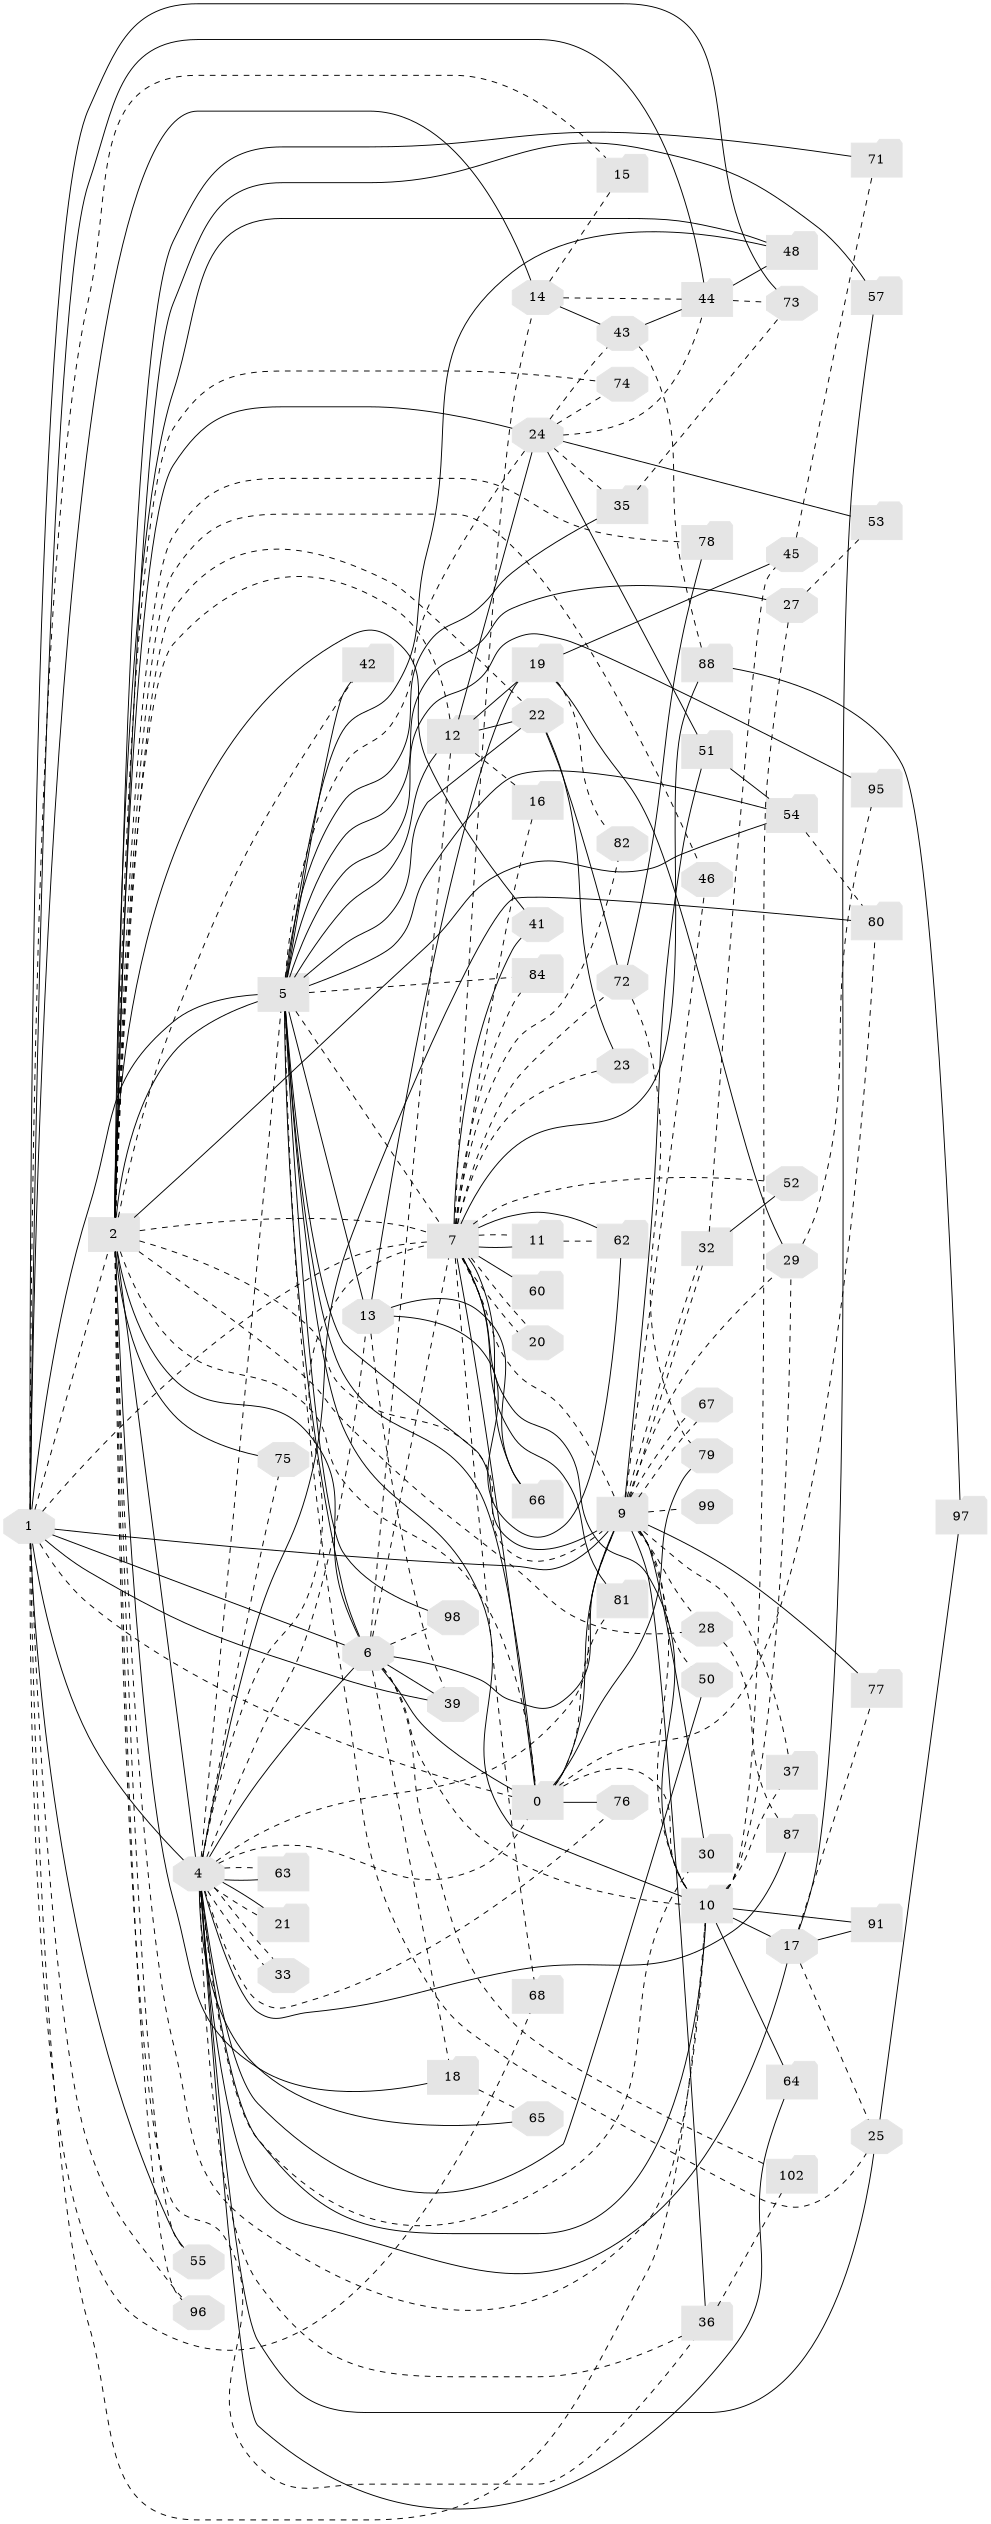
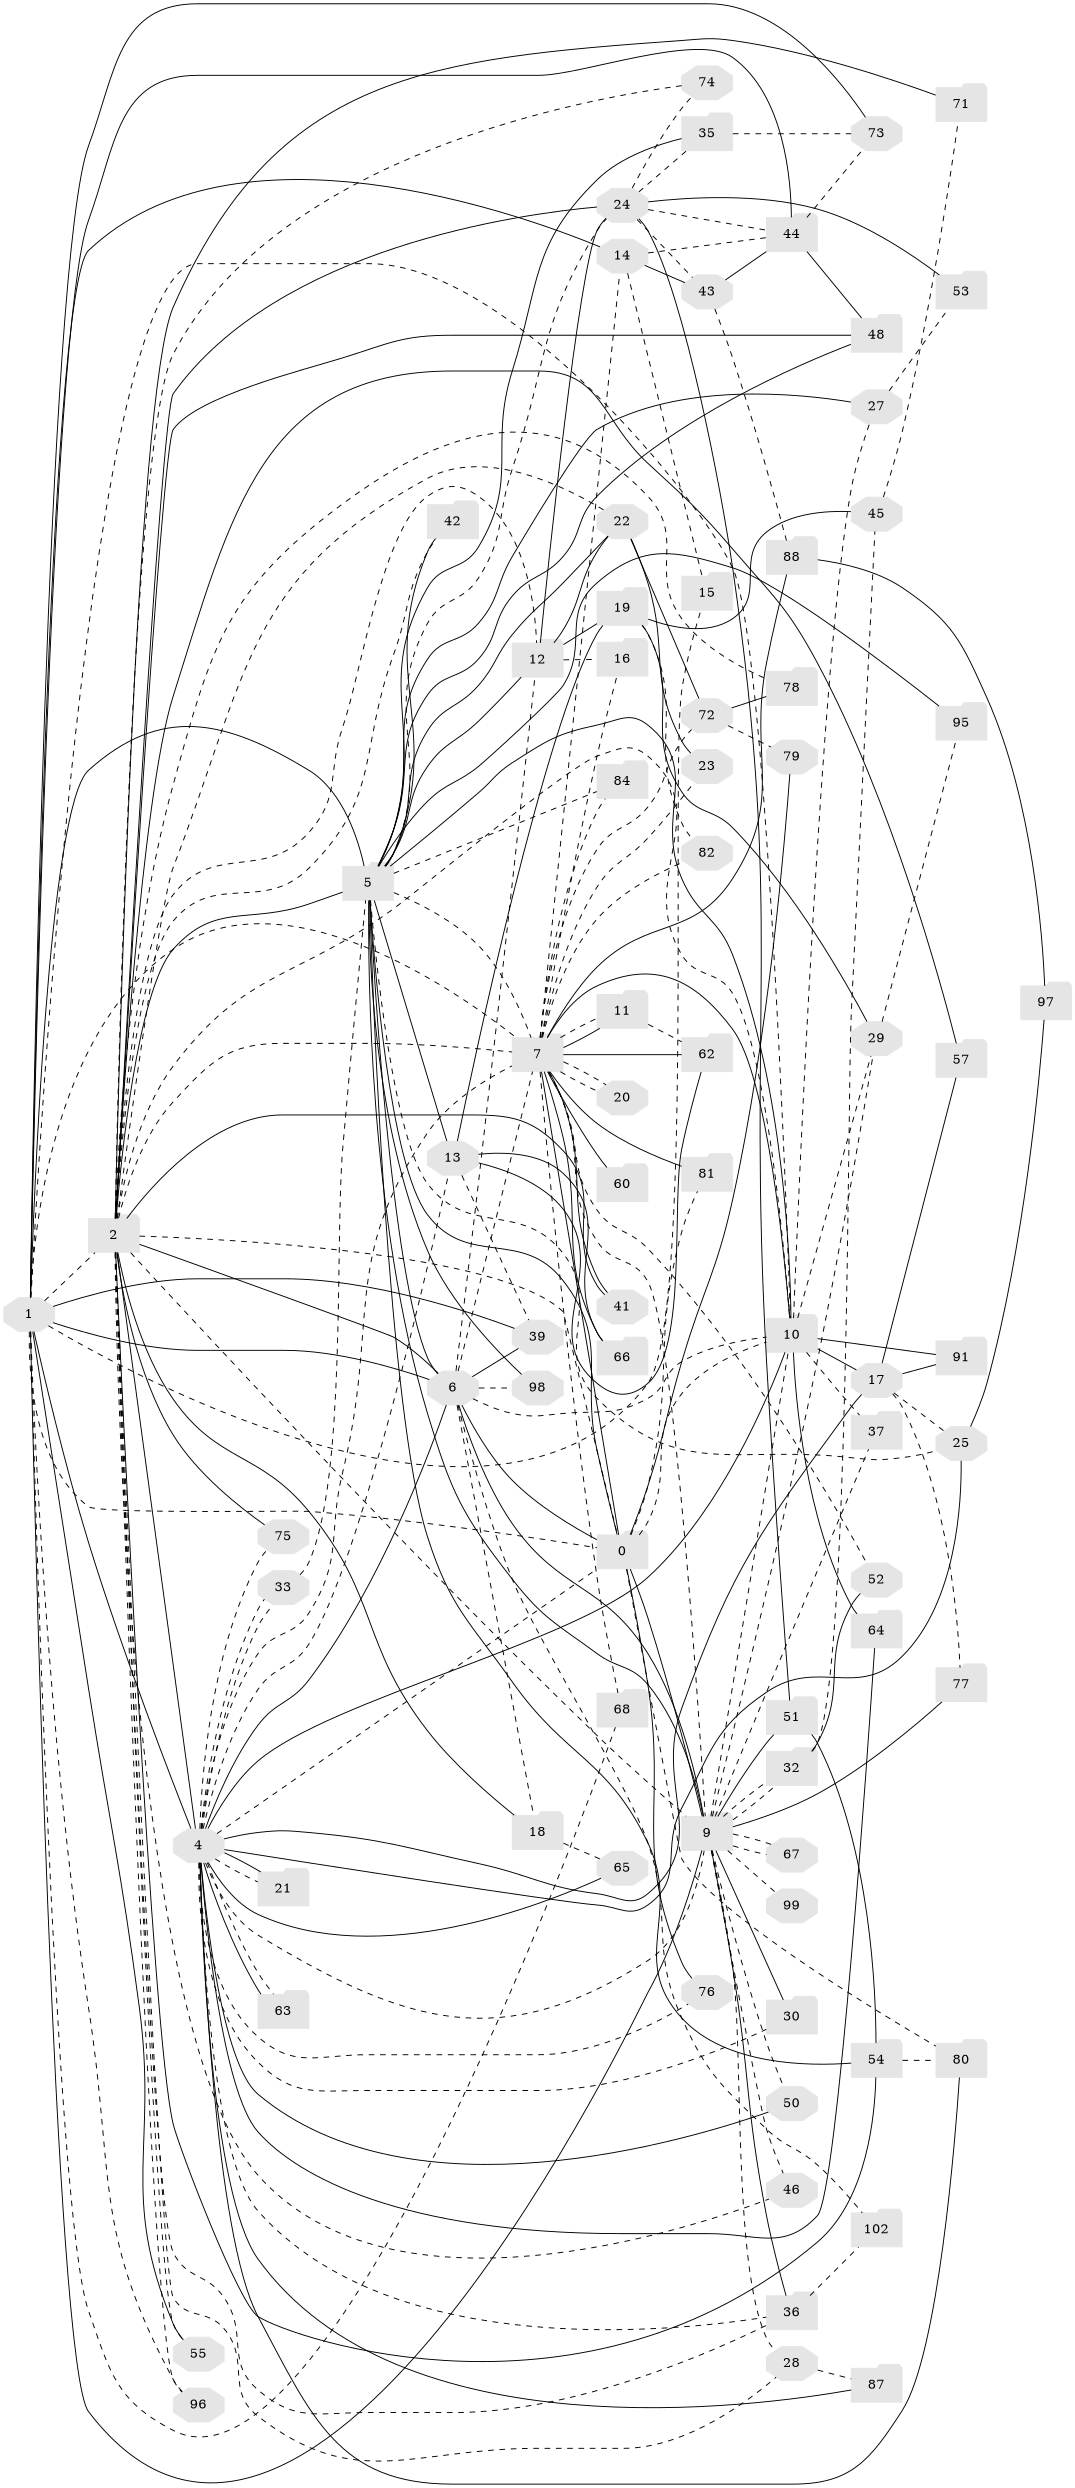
(241, 1434) -> (339, 1240)
